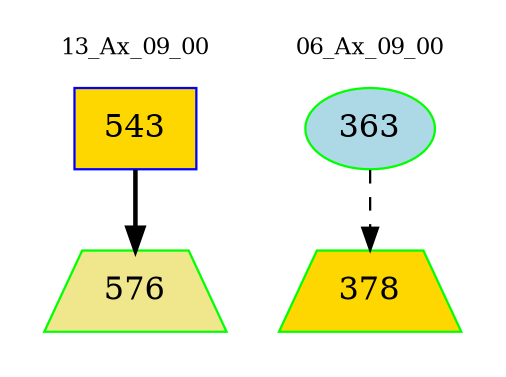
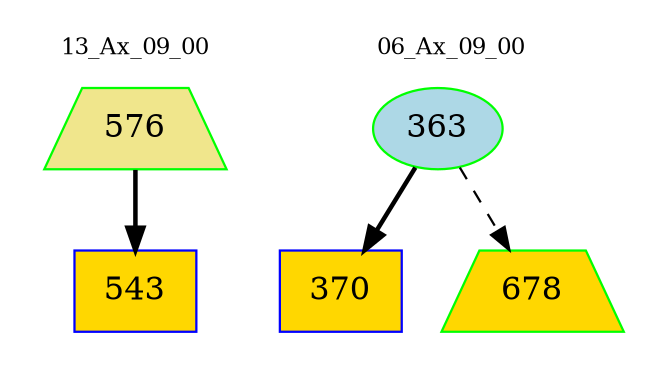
(135, 199) -> (135, 199)
none -> (341, 291)
(370, 291) -> (533, 291)
